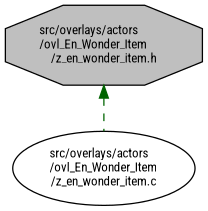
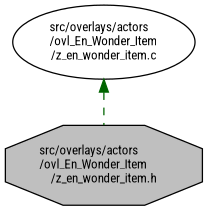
(104, 115) -> (104, 109)
